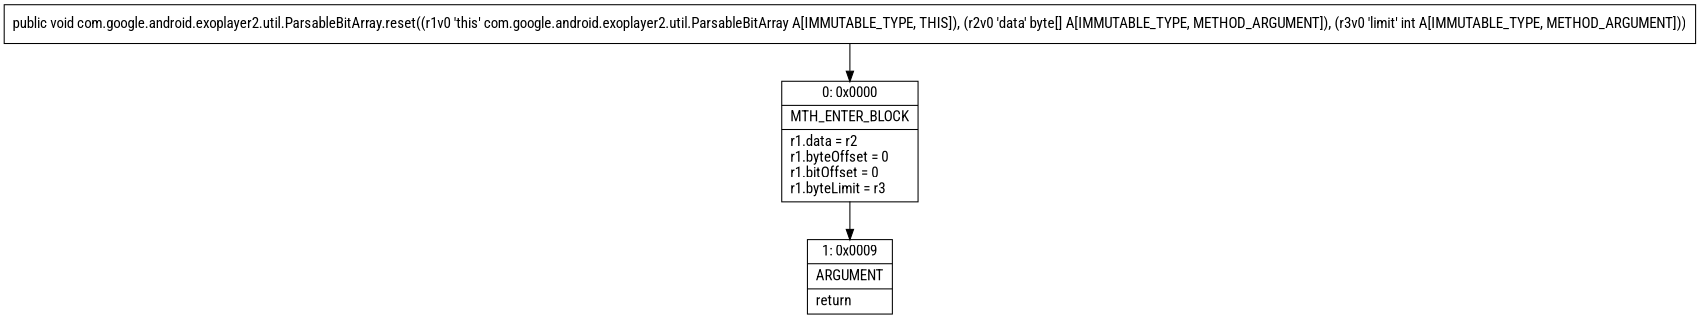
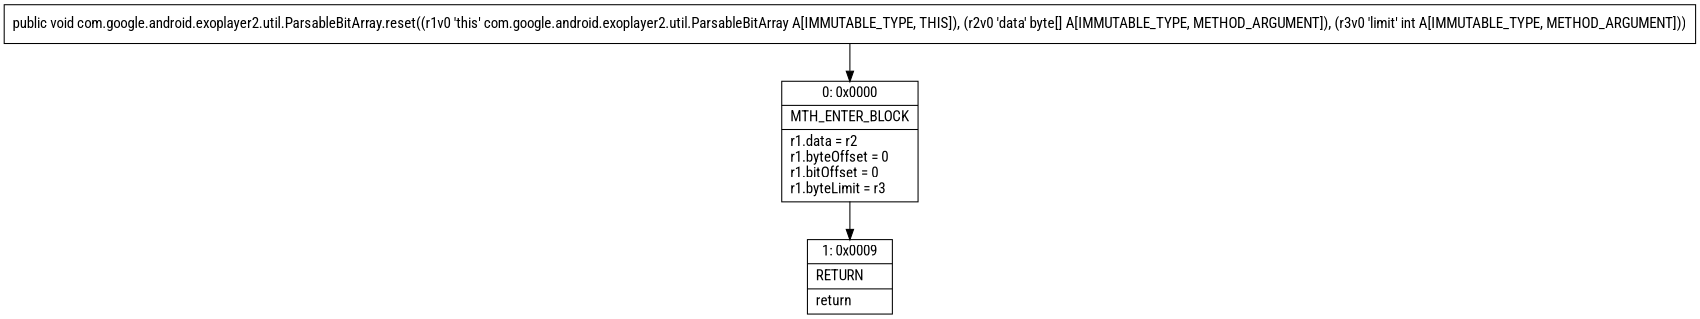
(850, 276) -> (840, 276)
